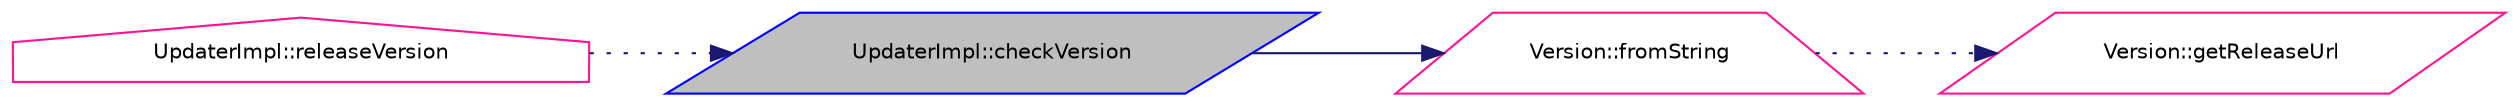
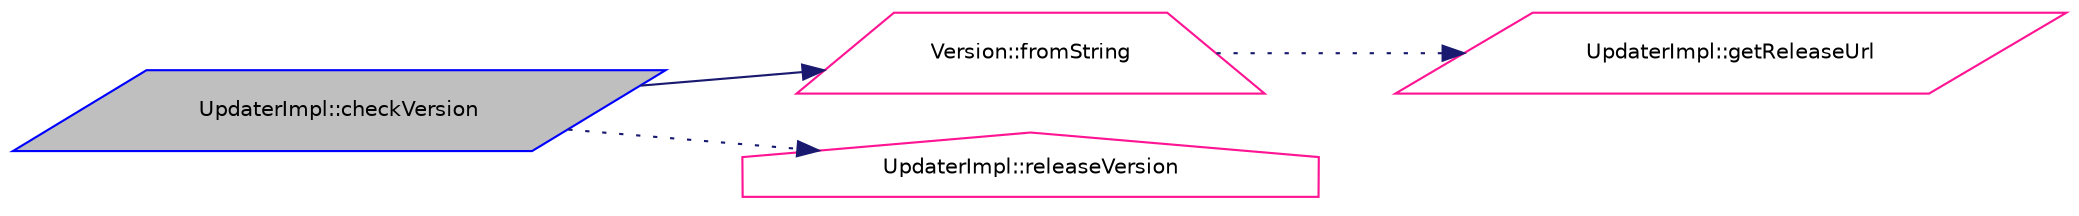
(650, 53) -> (683, 139)
(2222, 53) -> (1731, 53)
